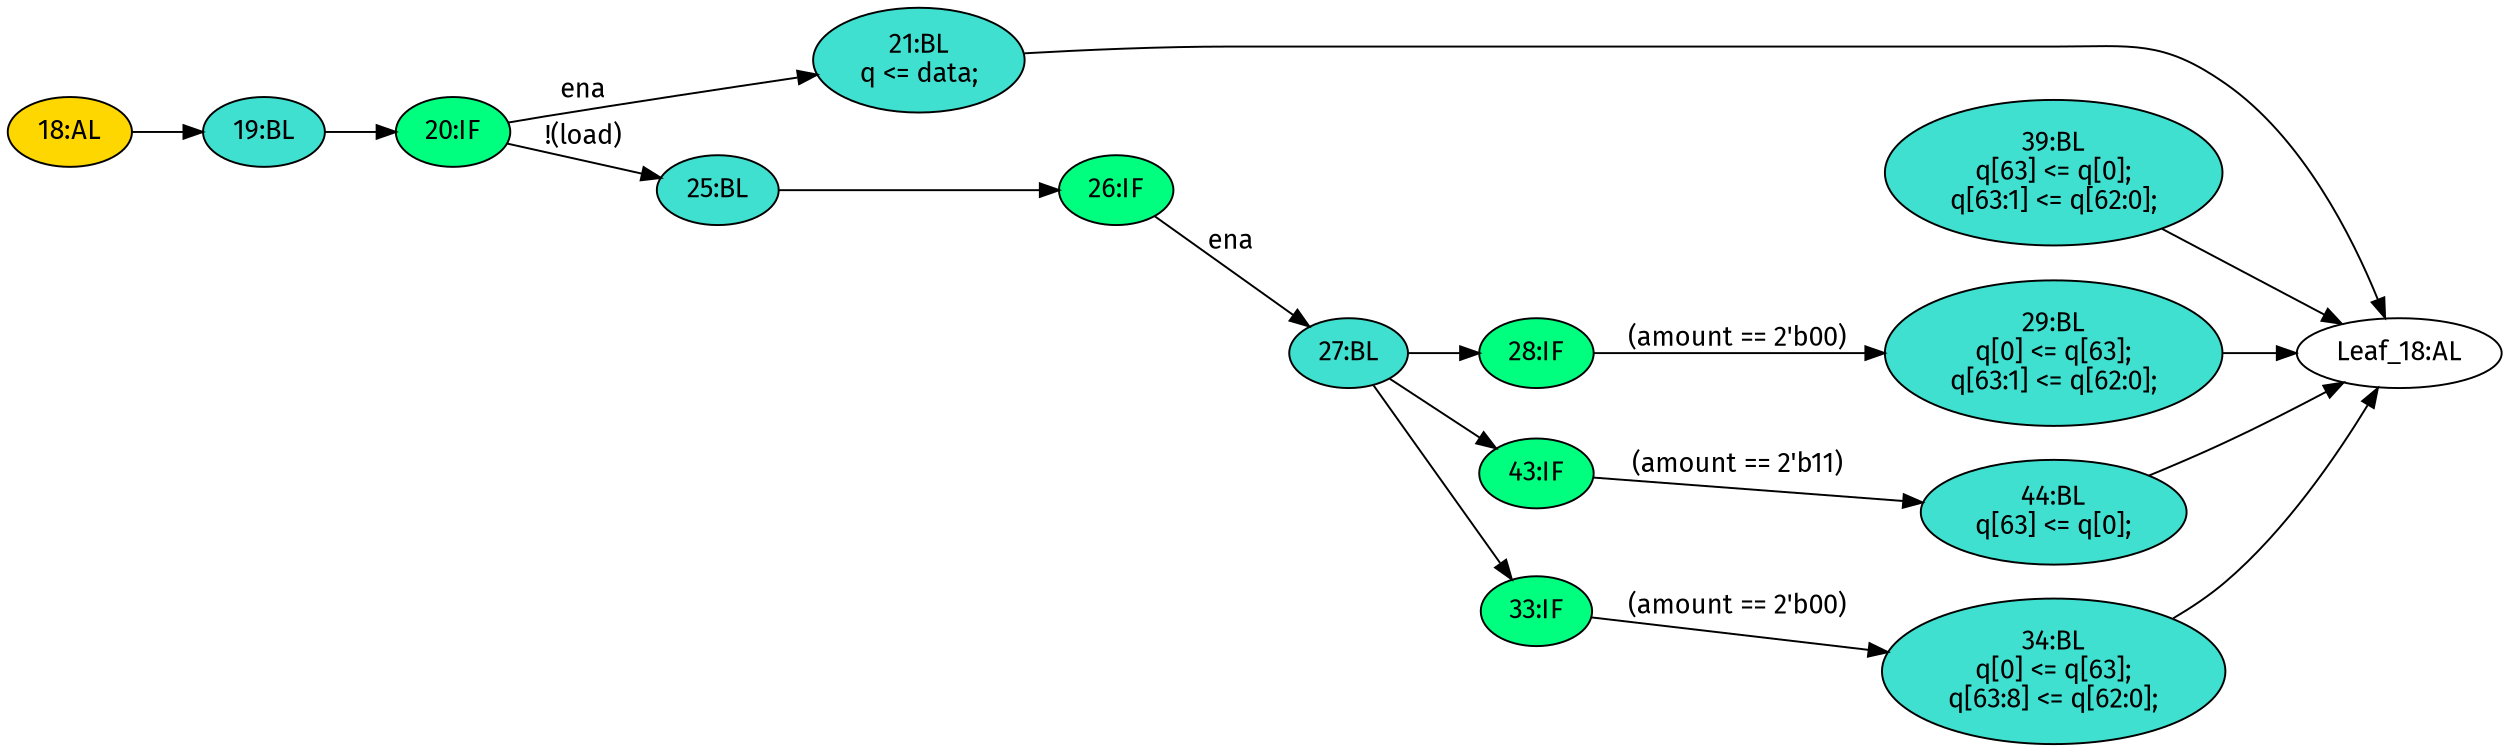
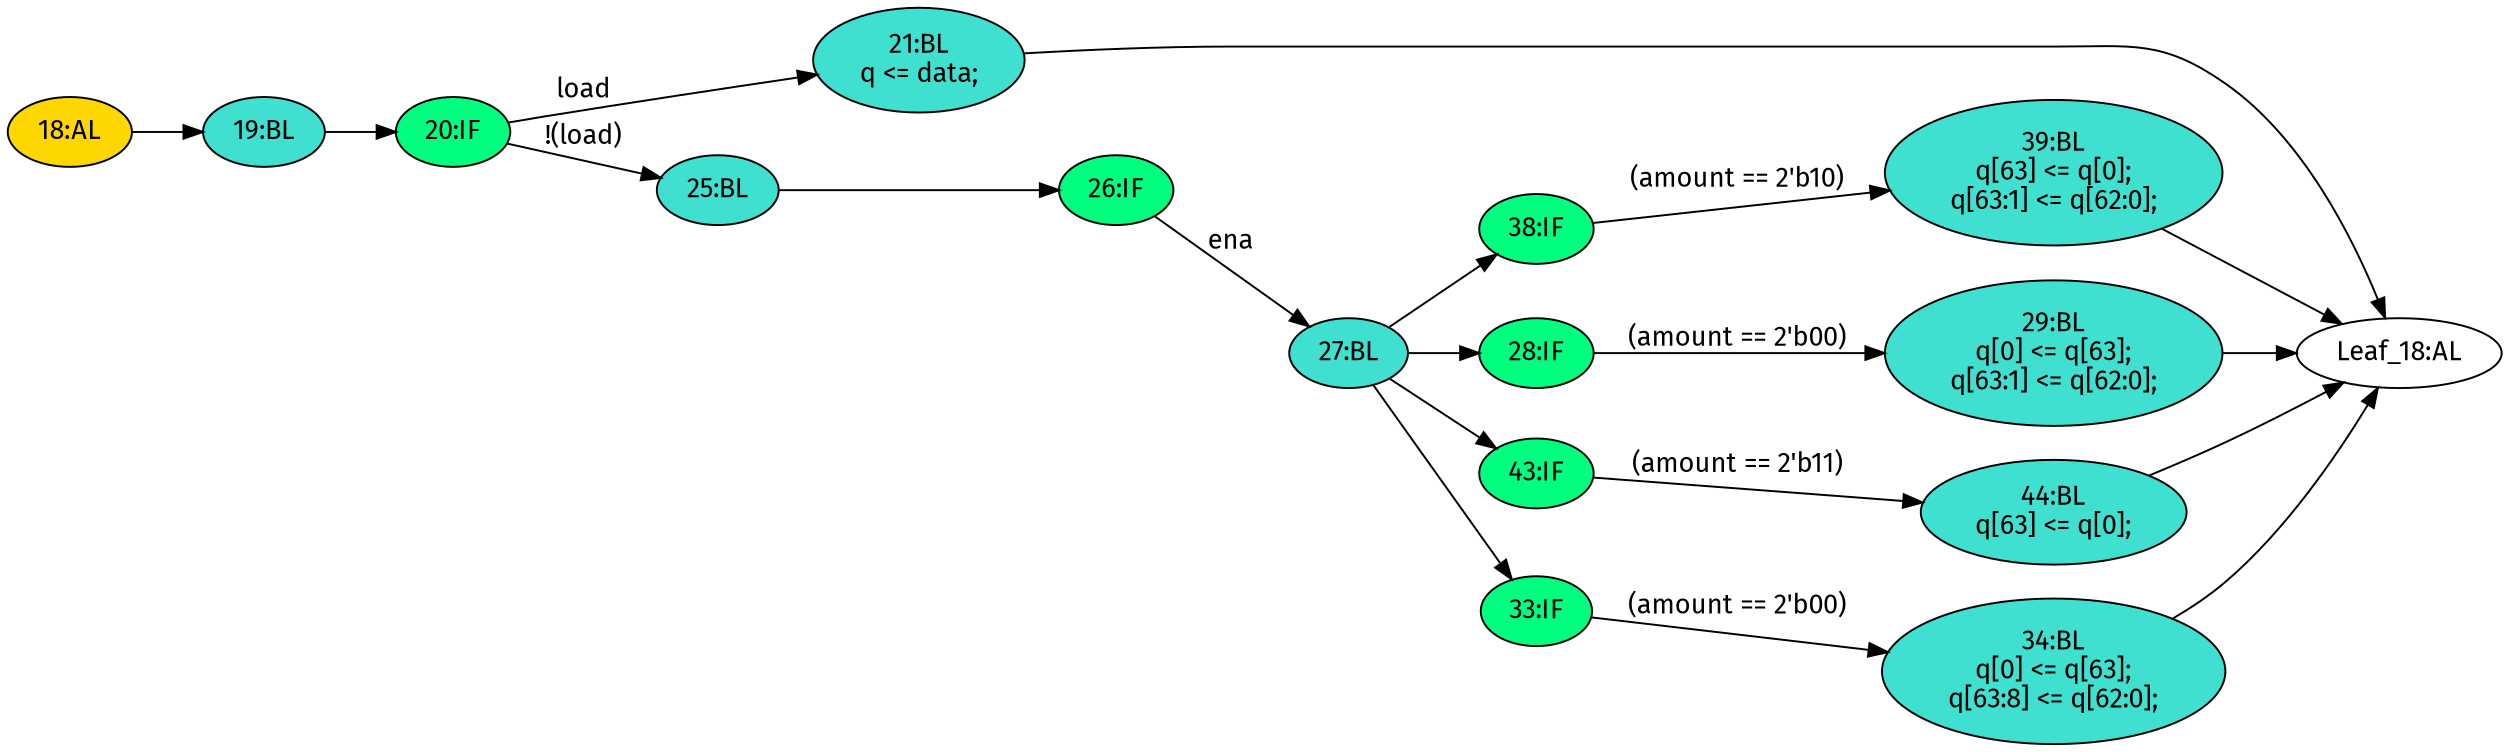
(583, 90) -> (583, 90)
none -> (1536, 229)
